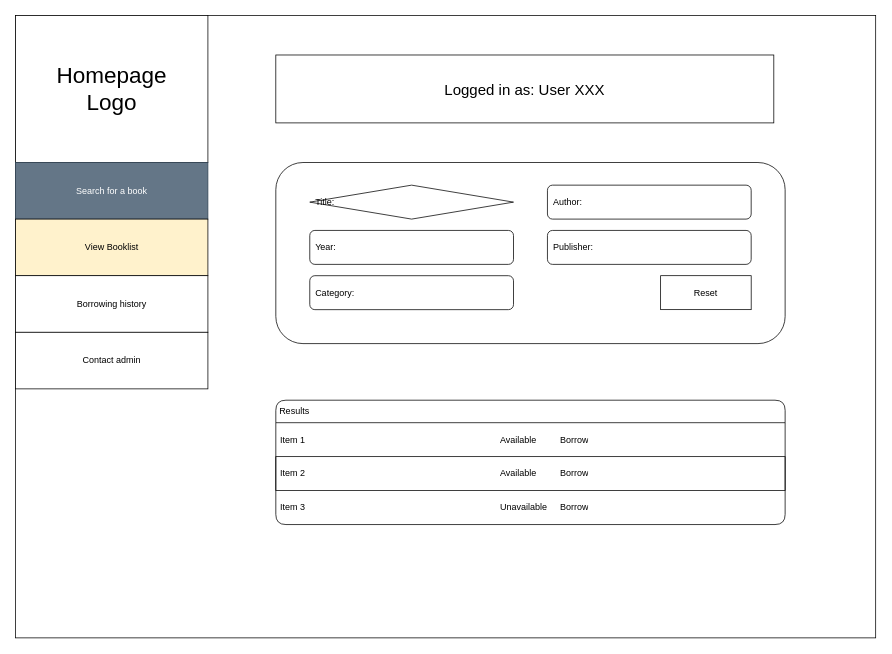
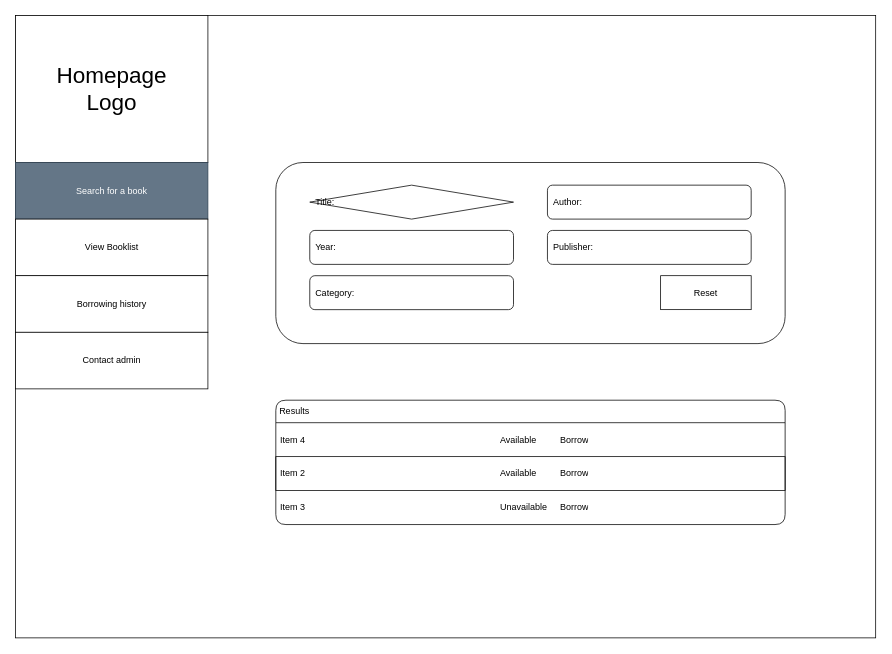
(525, 89) -> none
(112, 247) -> (112, 247)
(359, 440) -> (359, 440)
